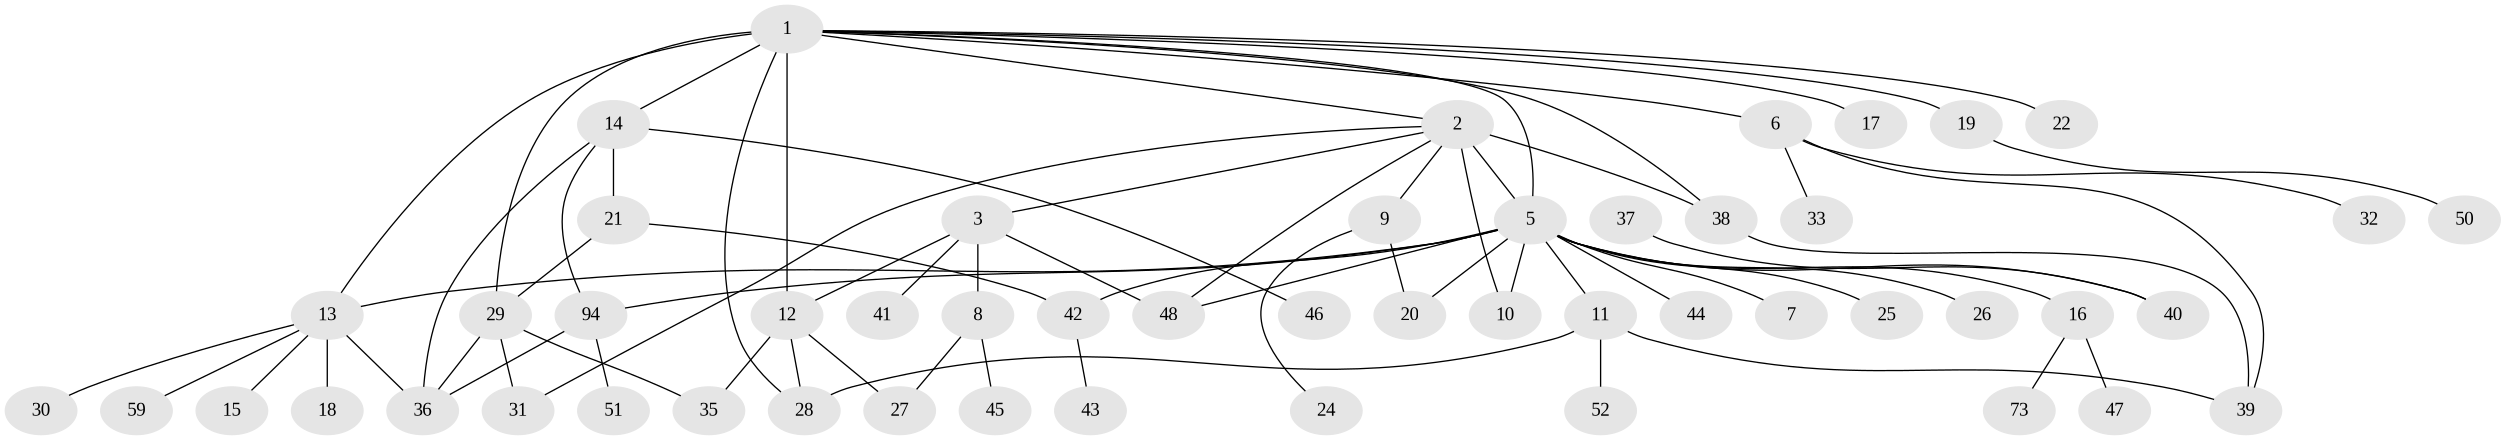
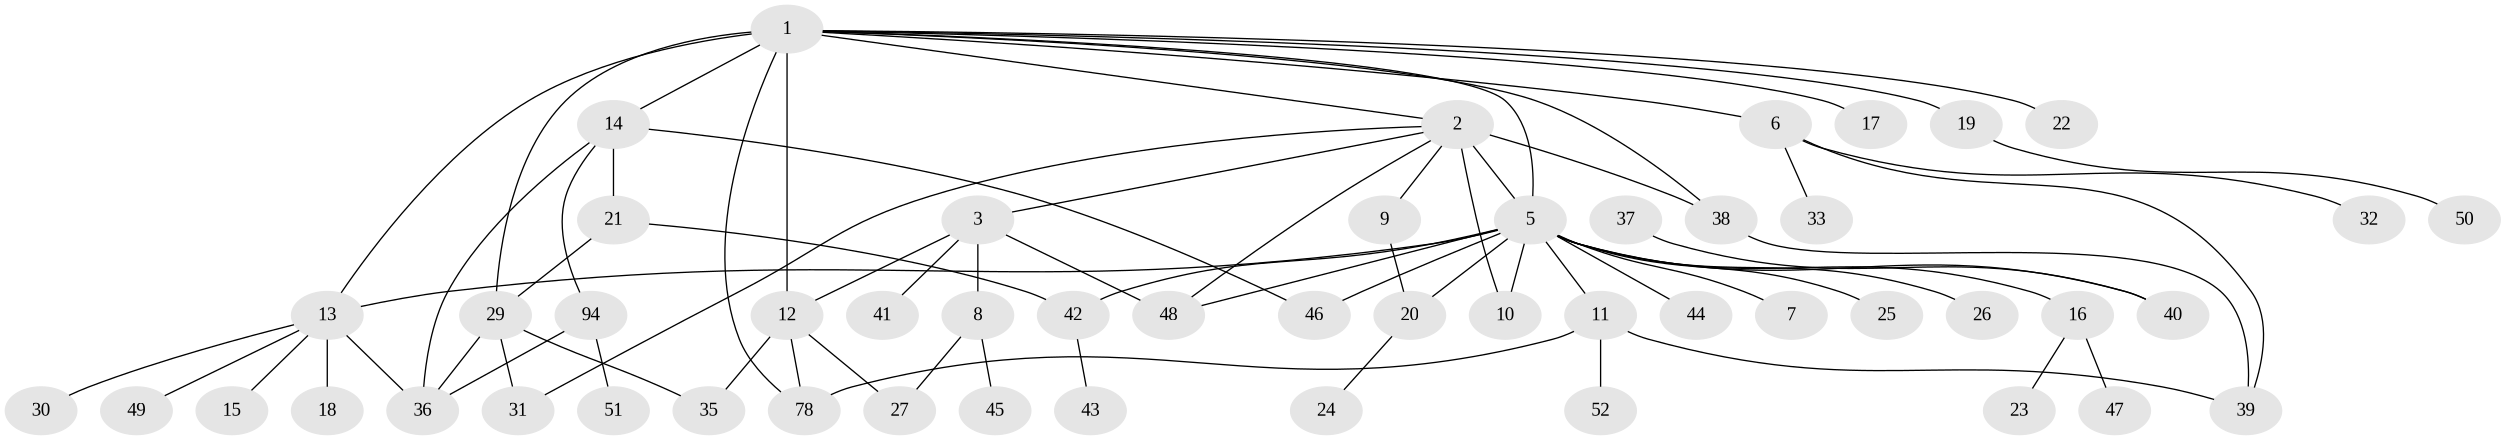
(887, 279) -> (1421, 266)
(1263, 300) -> (1372, 359)
(136, 411) -> (136, 411)
(804, 411) -> (804, 411)
(2019, 411) -> (2019, 411)
